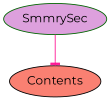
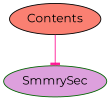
(55, 48) -> (55, 48)
